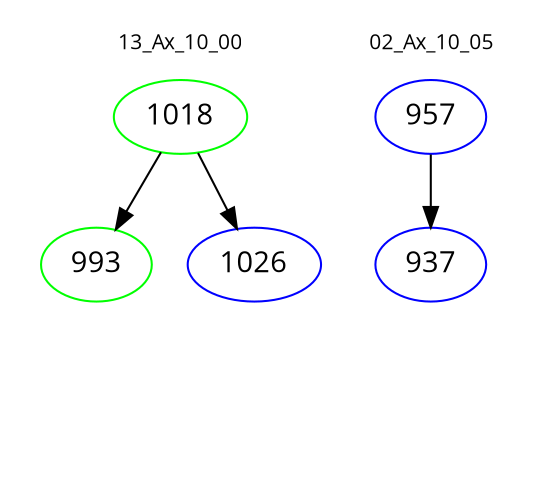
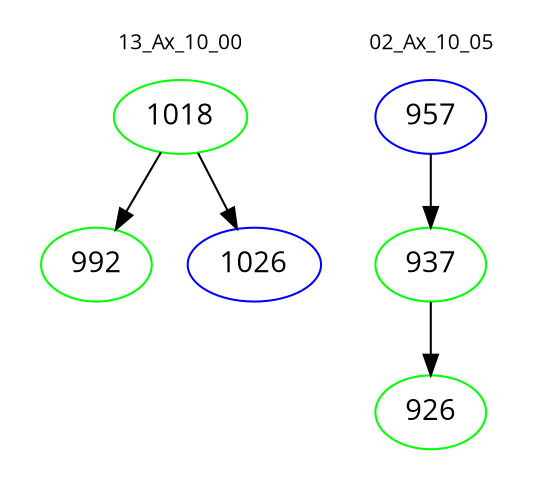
(96, 265) -> (96, 265)
(431, 265) -> (431, 265)
none -> (431, 412)
